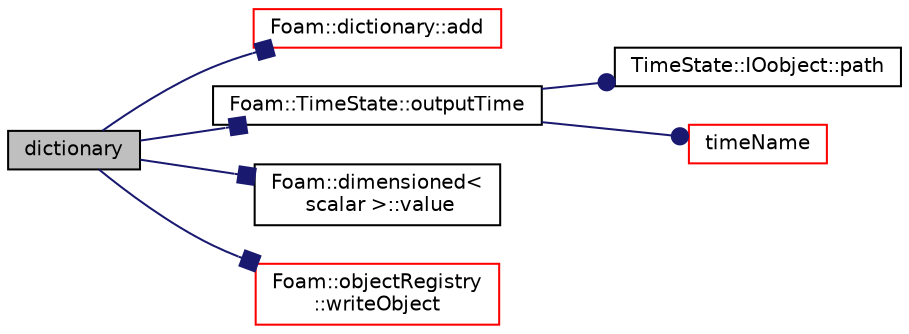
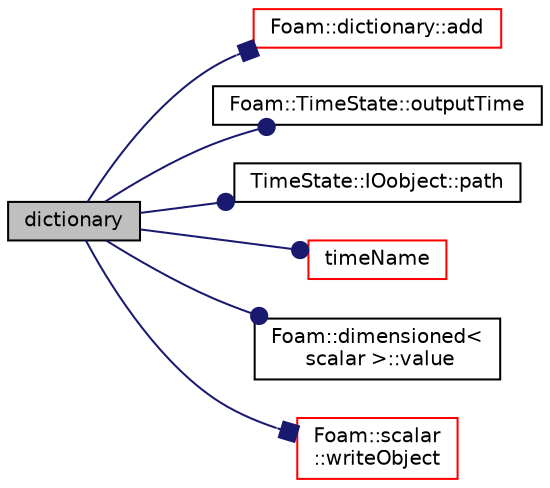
(570, 86) -> (179, 208)
(607, 129) -> (216, 239)
(183, 134) -> (179, 160)
(187, 167) -> (177, 281)
(377, 294) -> (377, 448)
